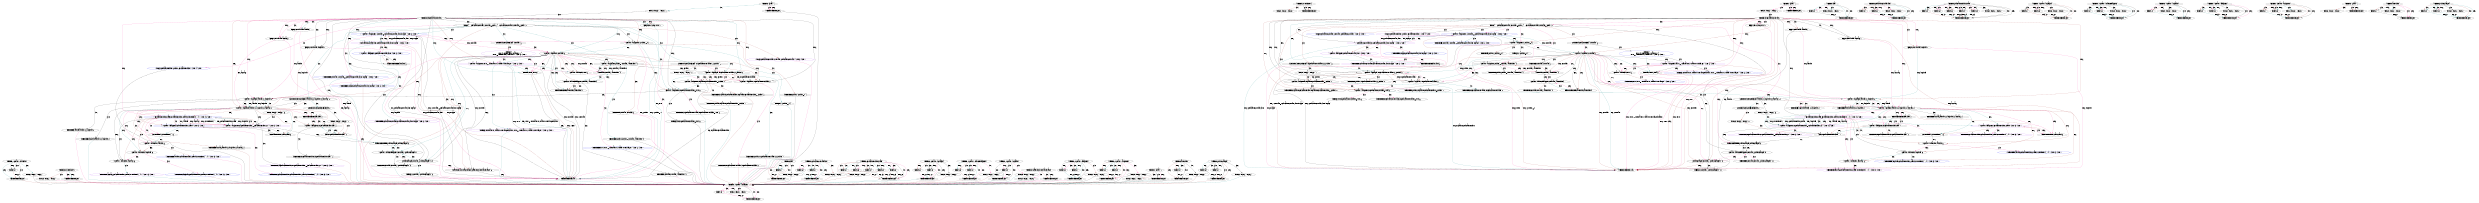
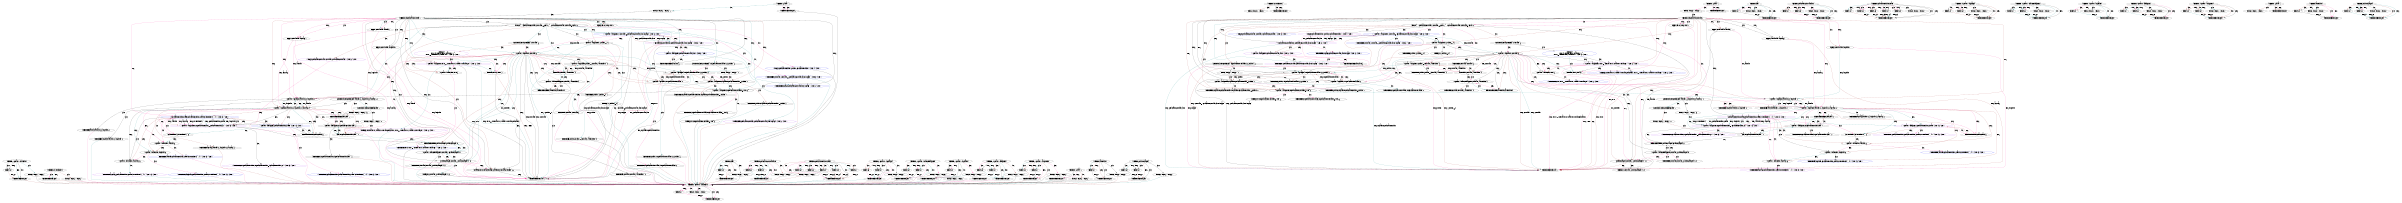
(1038, 170) -> none
